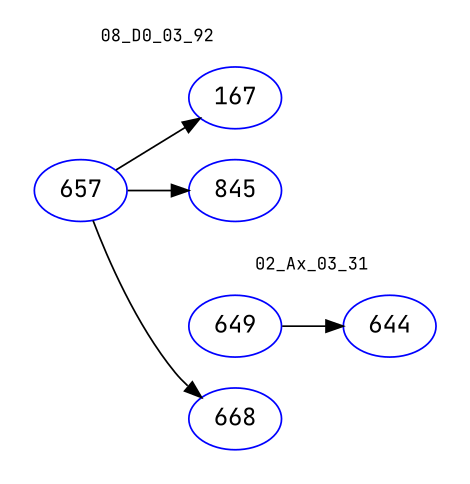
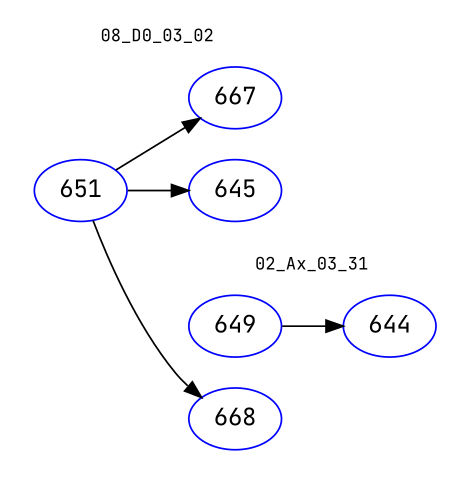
(158, 37) -> (158, 37)
(235, 98) -> (235, 98)
(81, 191) -> (81, 191)
(235, 191) -> (235, 191)
